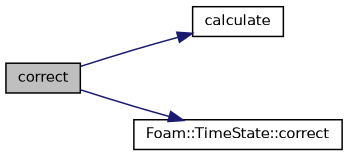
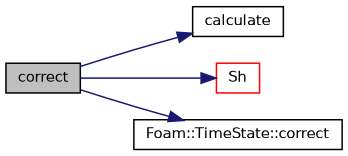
none -> (238, 78)
